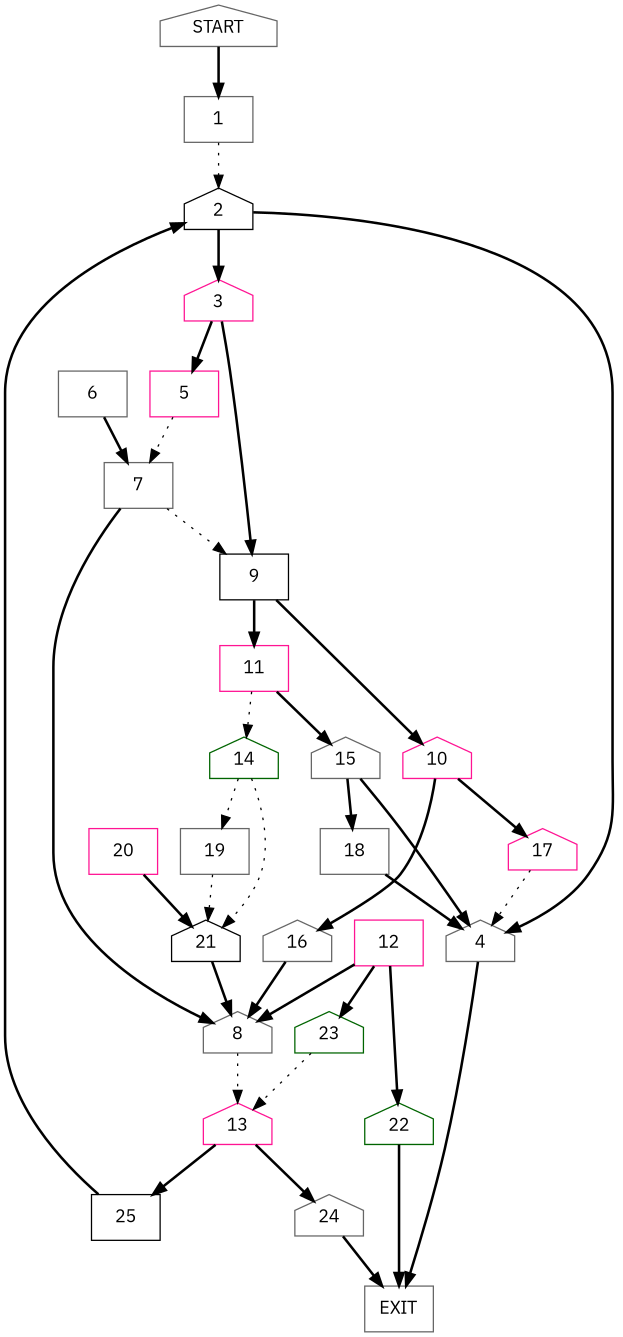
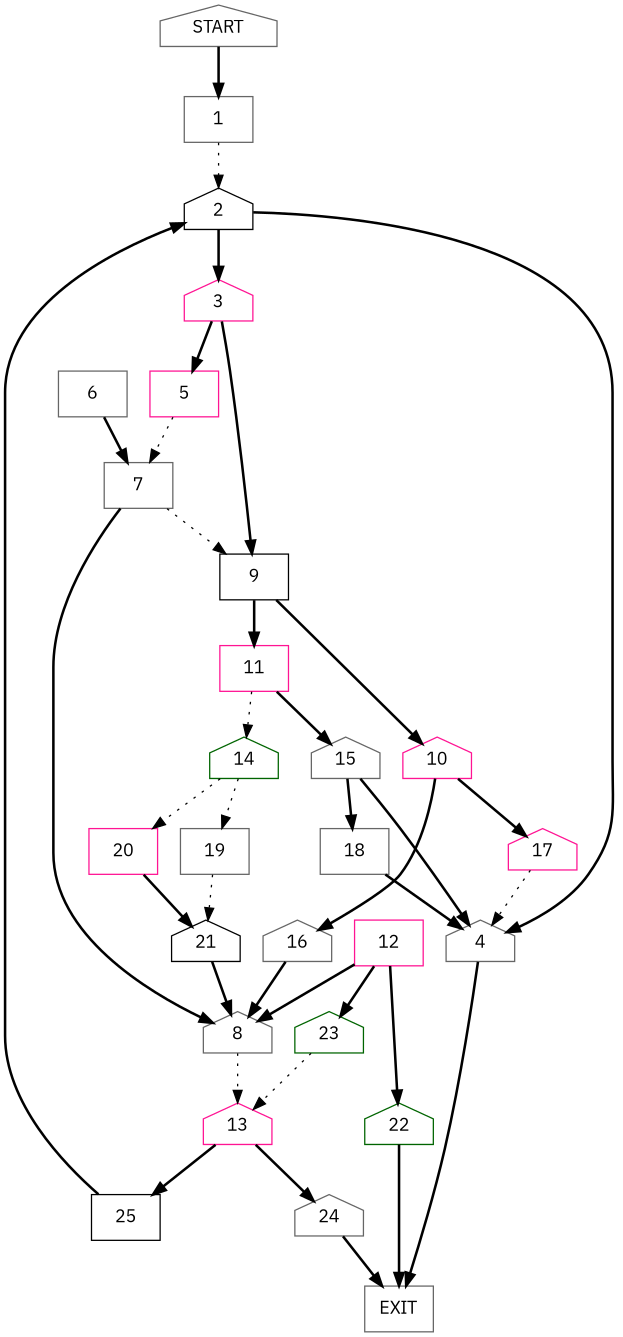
(265, 852) -> (192, 800)
